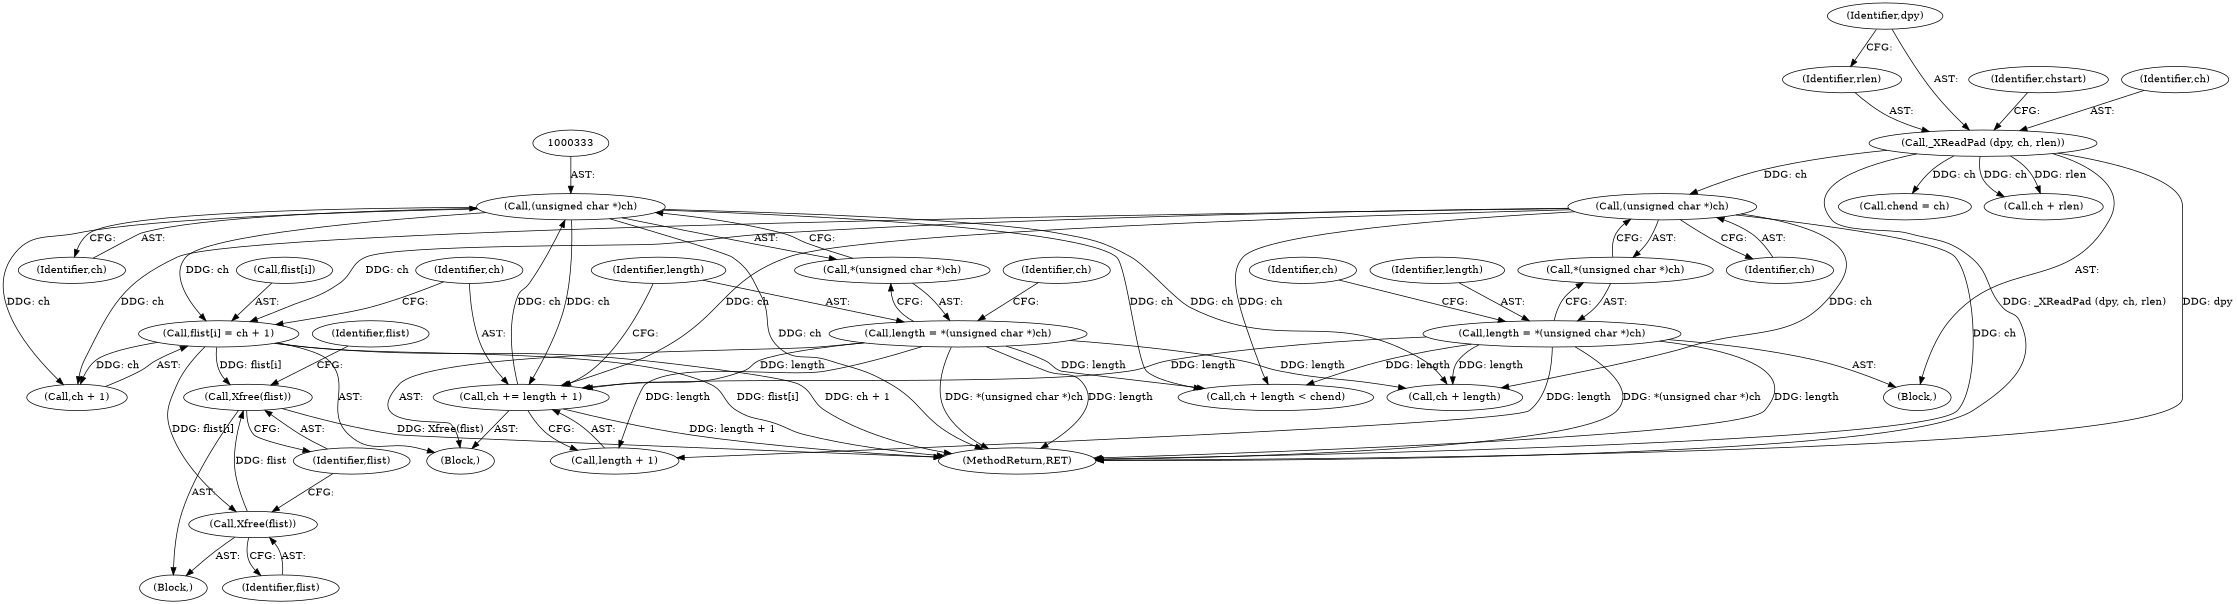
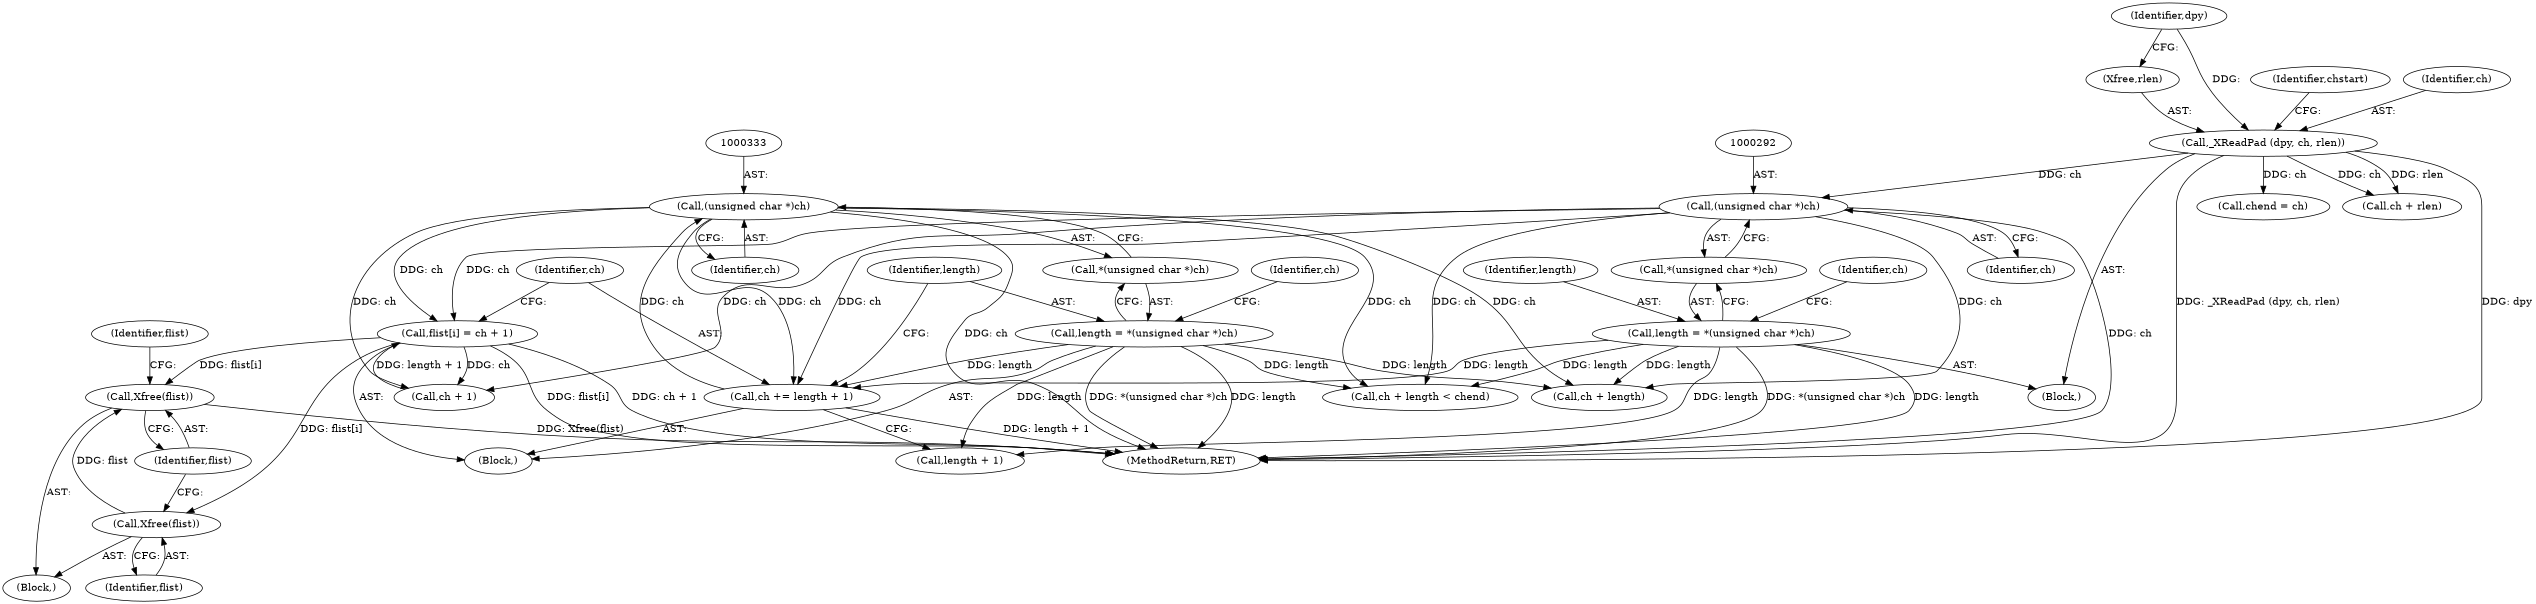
(1842, 80) -> (2133, 80)
(1948, 80) -> (2228, 80)
none -> (1753, 143)
(284, 270) -> none
(171, 366) -> (420, 366)
(584, 428) -> none
